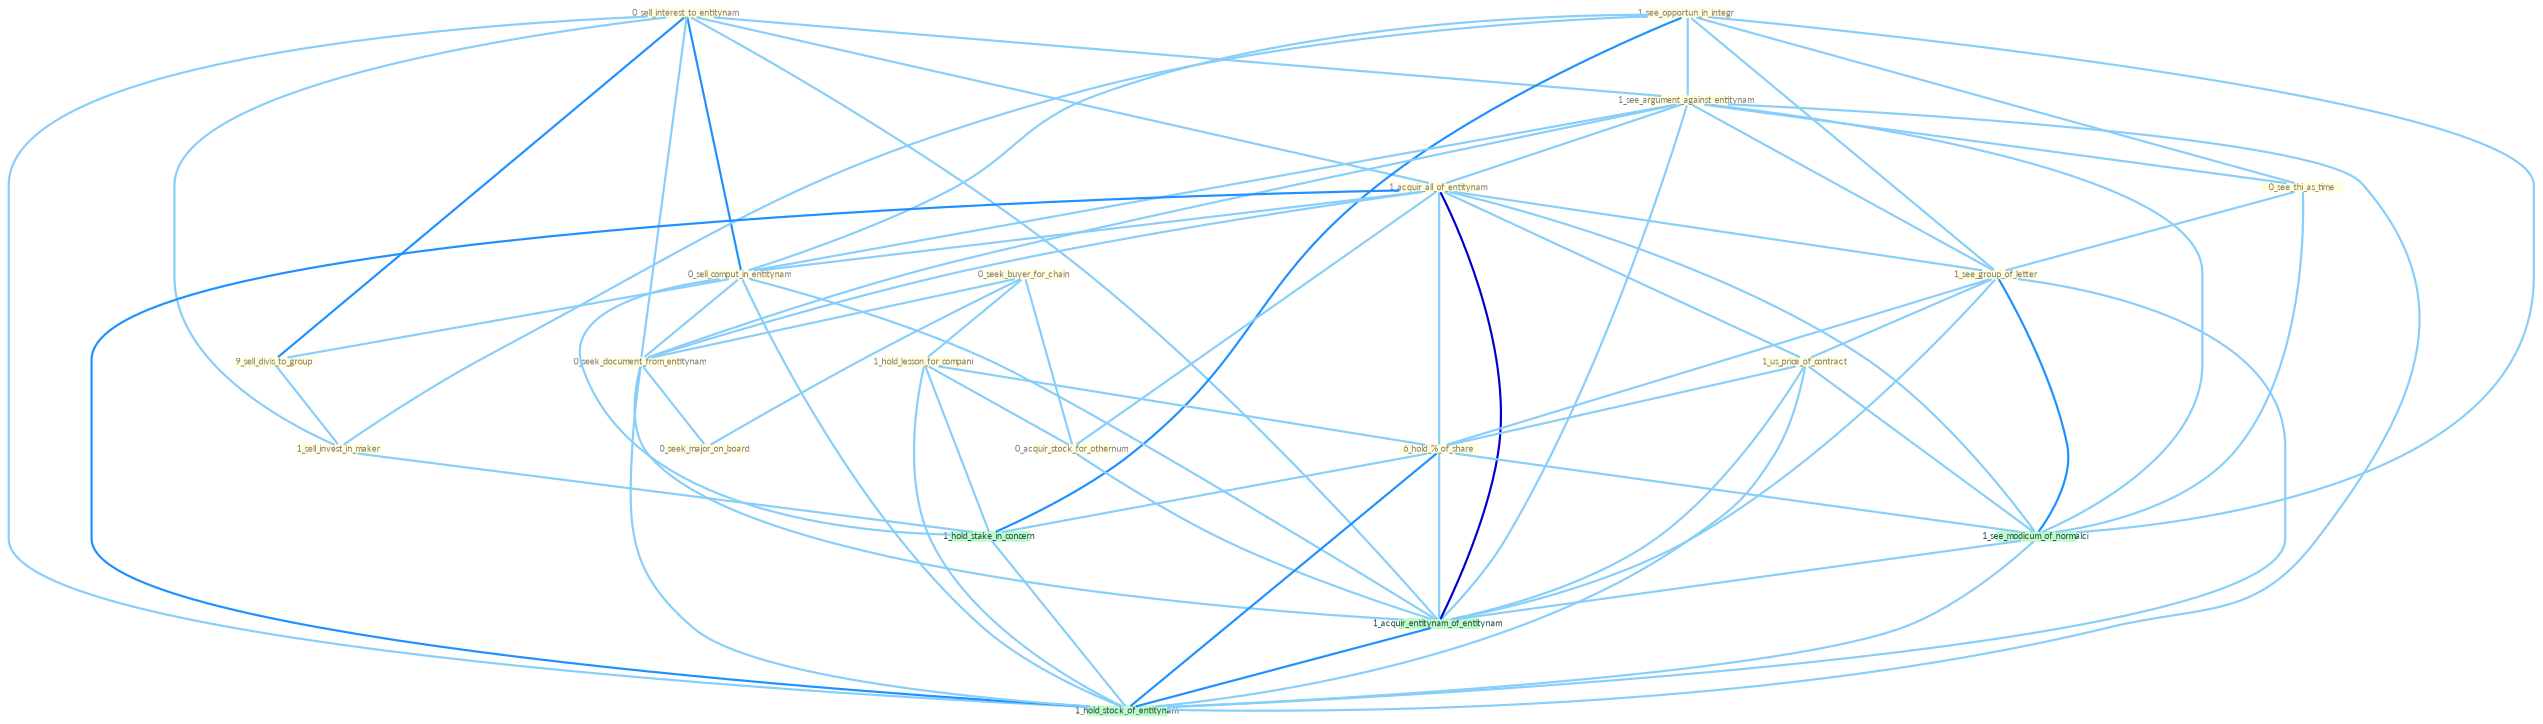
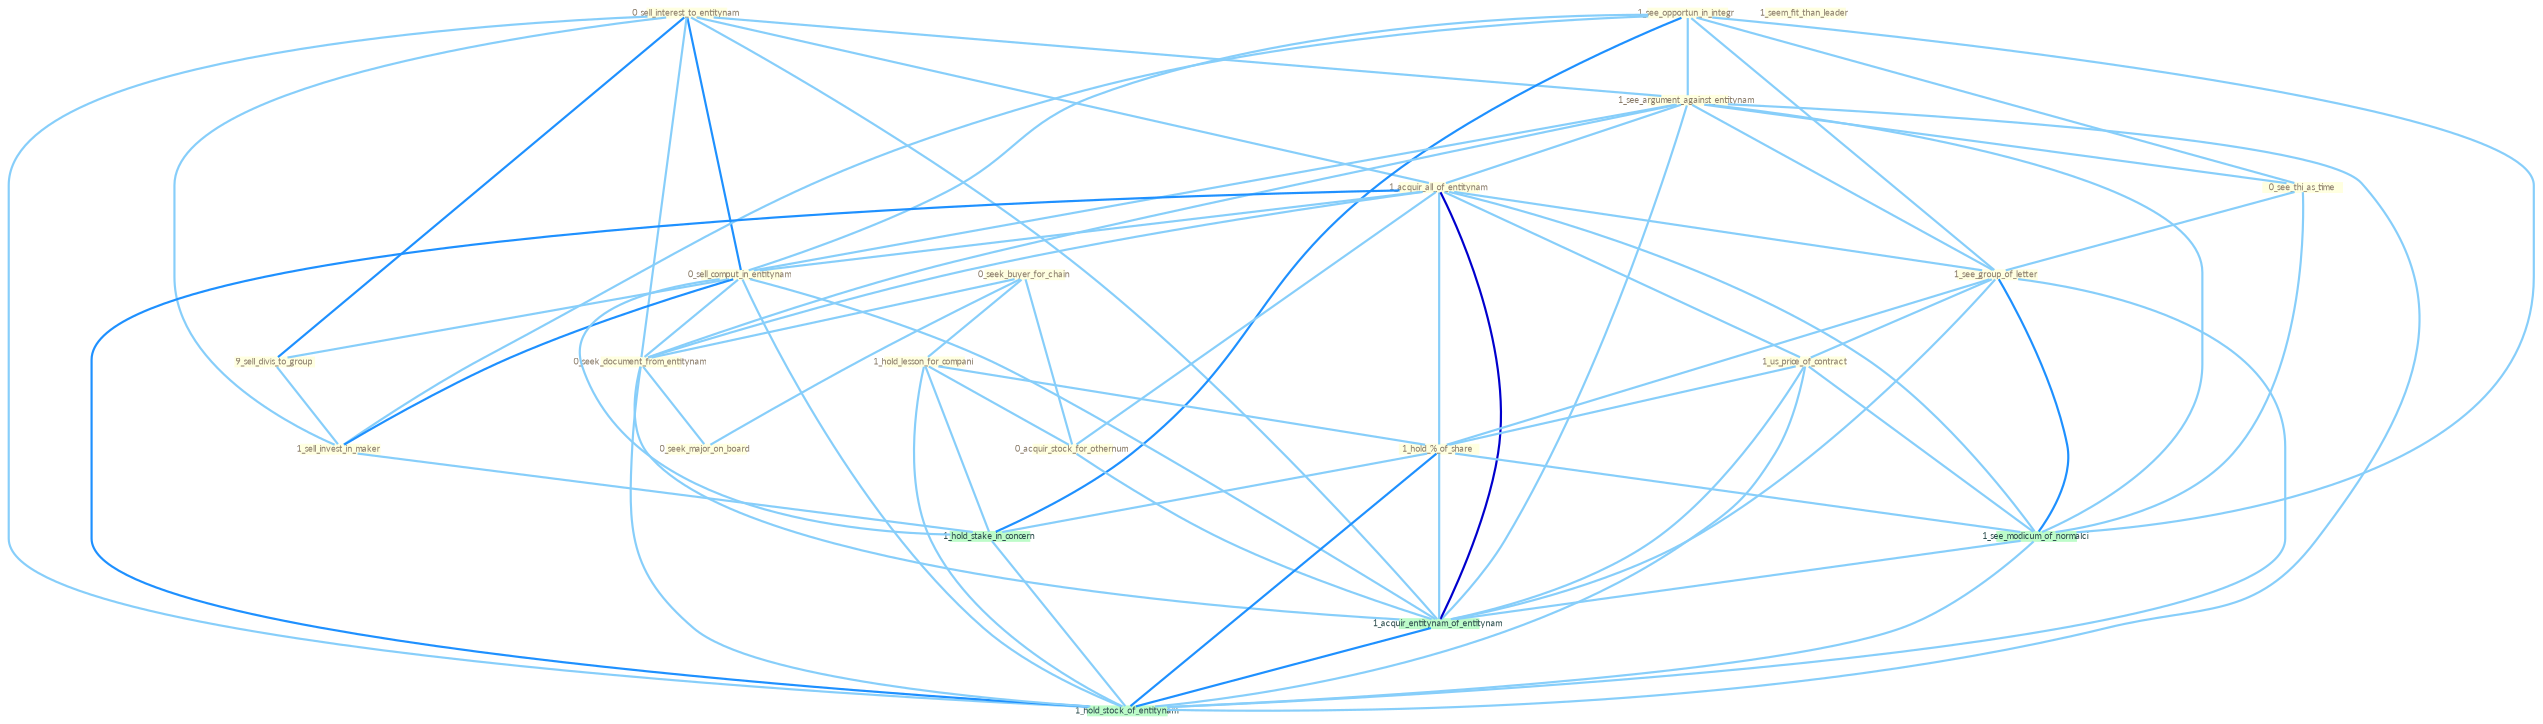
none -> (1805, 13)
none -> (533, 348)
(1439, 449) -> (1439, 449)
